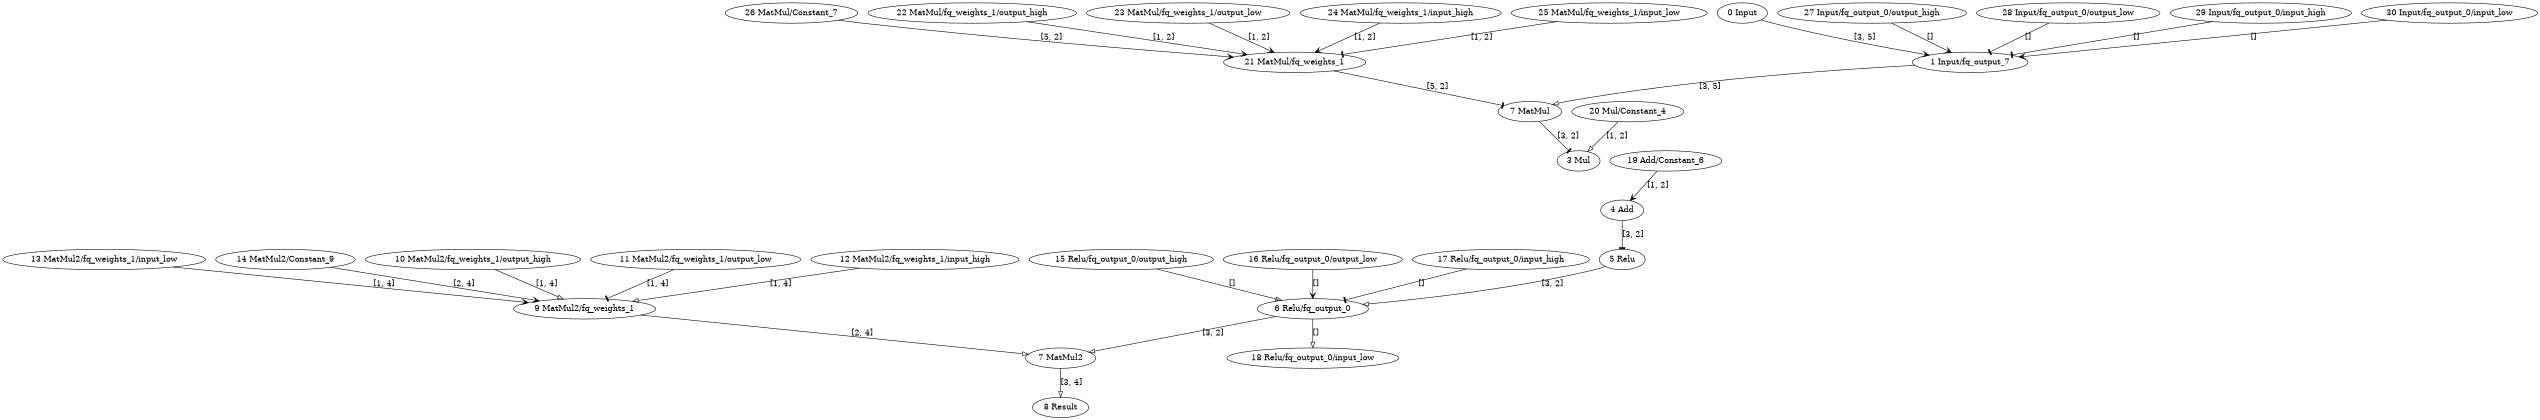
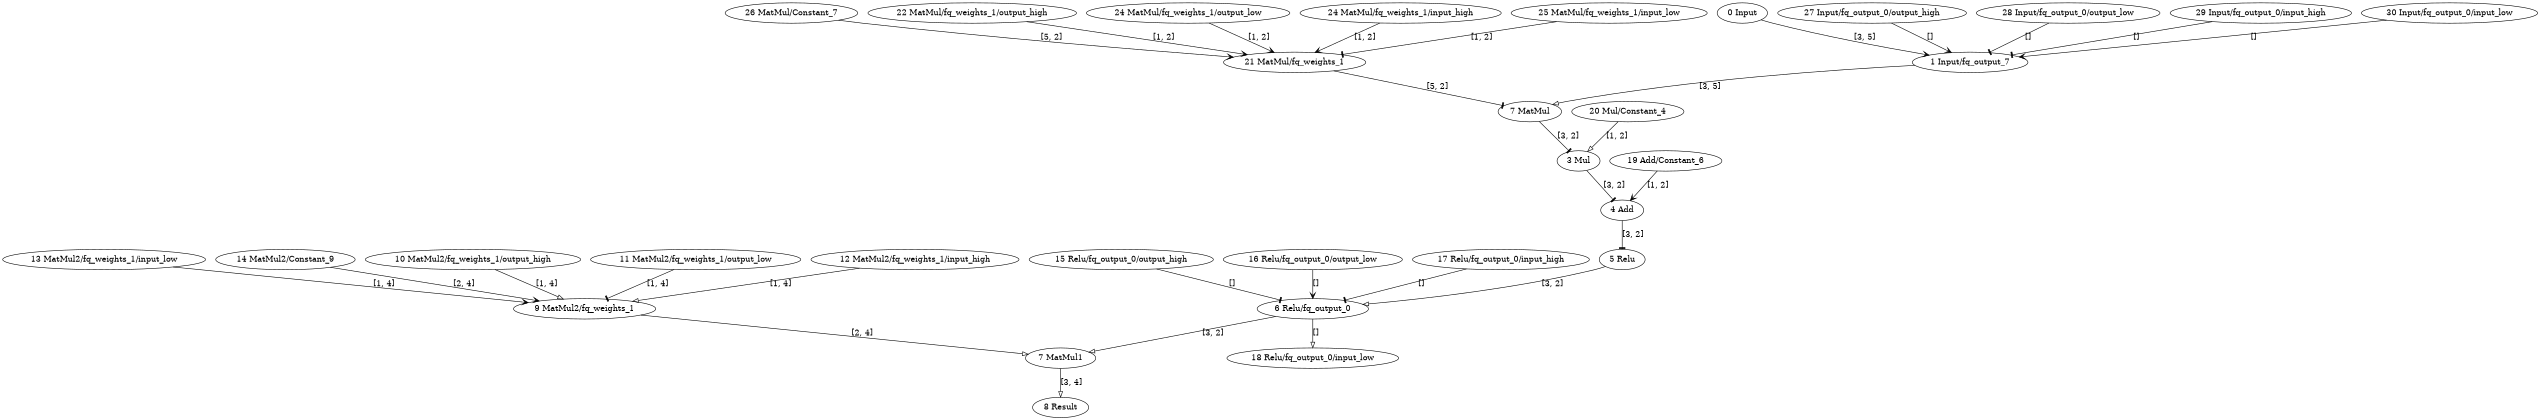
(1188, 13) -> (1188, 13)
none -> (1599, 184)
(1218, 284) -> (1218, 284)
(1061, 358) -> (1061, 358)
